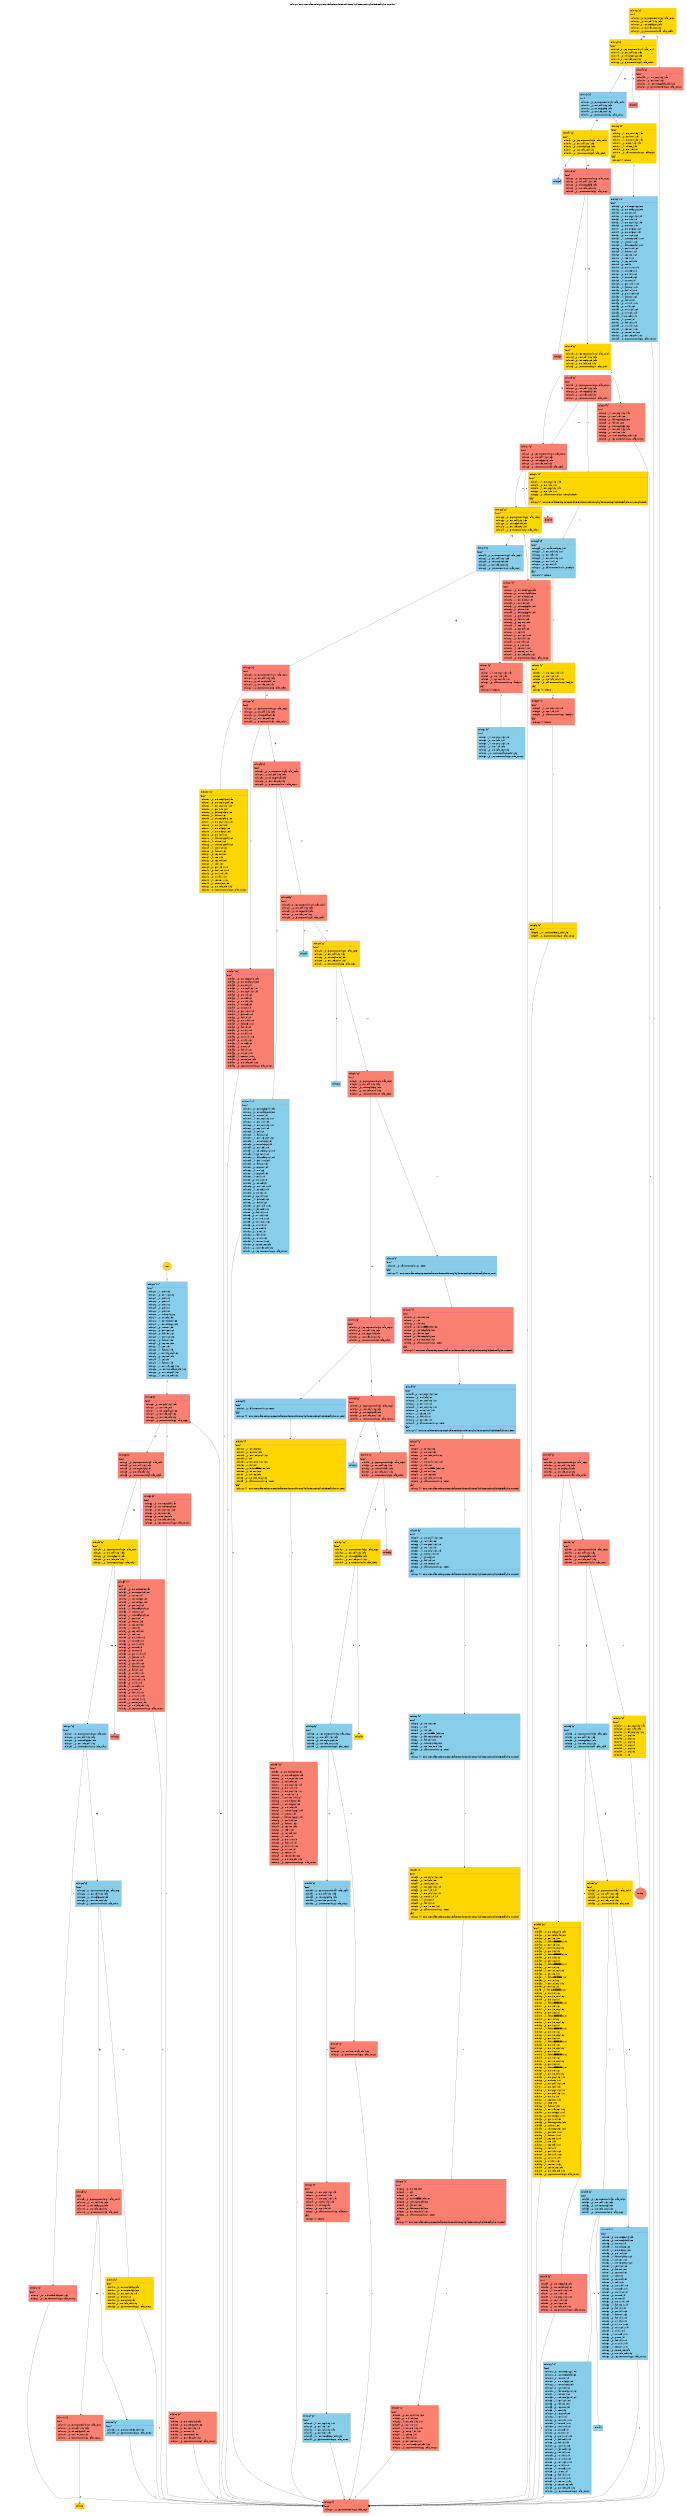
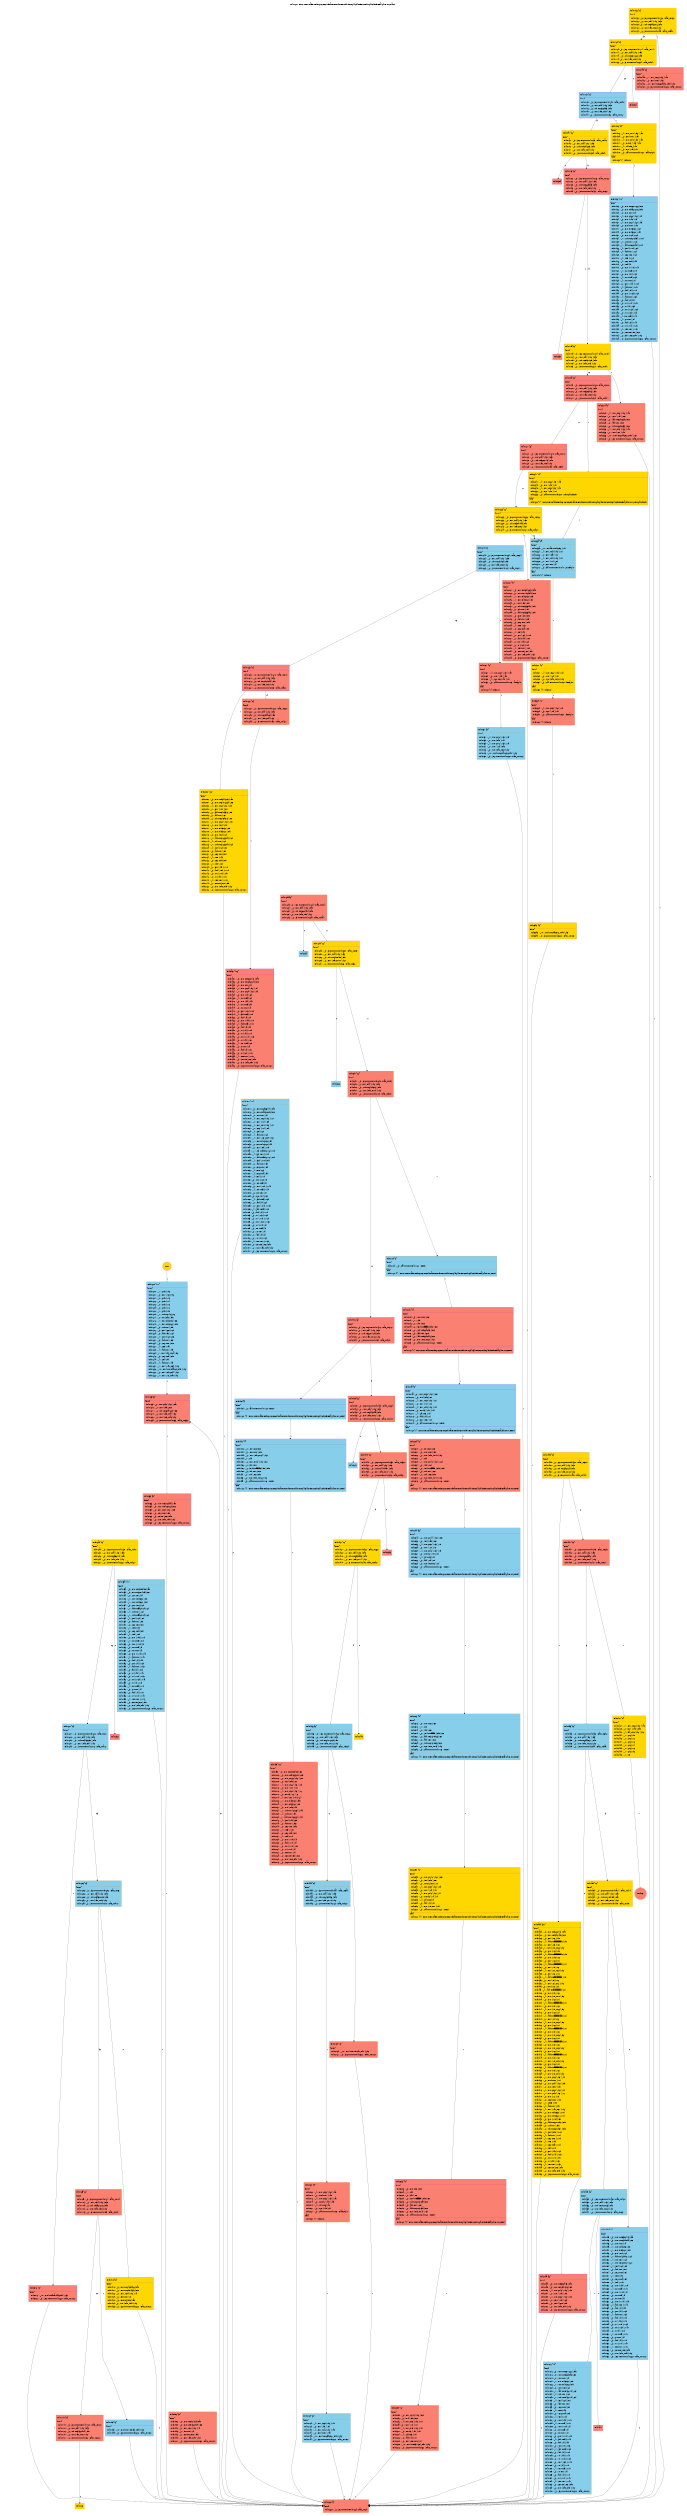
(557, 181) -> (557, 181)
(548, 404) -> (588, 372)
(548, 520) -> none
(509, 539) -> (532, 535)
(277, 774) -> none
(141, 1465) -> none
(290, 1465) -> (290, 1465)
(566, 1465) -> (566, 1465)
(141, 1646) -> (141, 1646)
none -> (523, 1686)
(598, 2428) -> (598, 2428)
